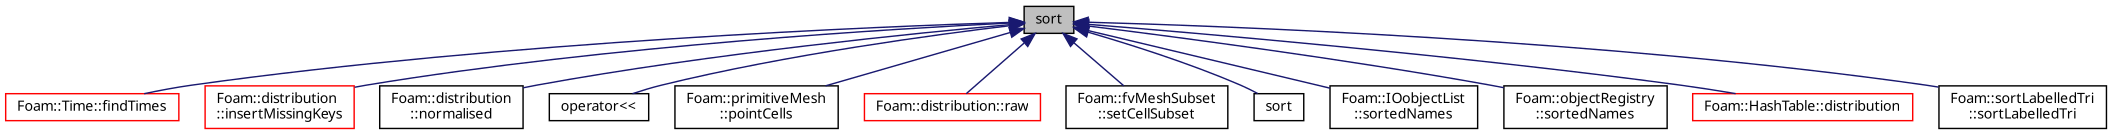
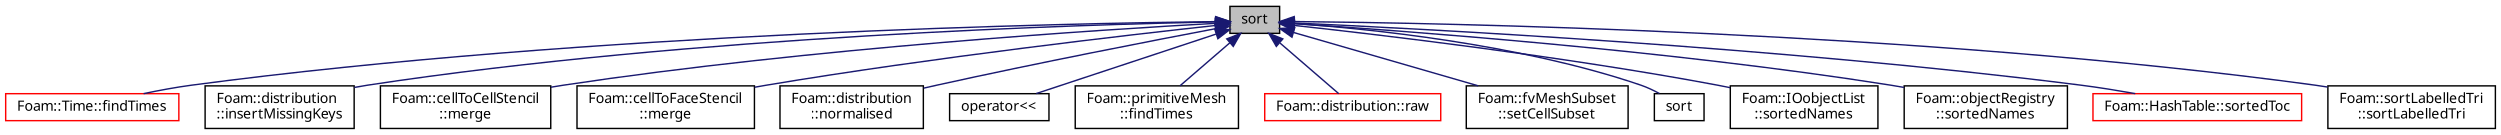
(280, 107) -> (280, 107)
none -> (466, 107)
none -> (666, 107)
(757, 107) -> (1157, 107)
(1803, 107) -> (2197, 107)
